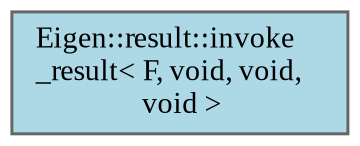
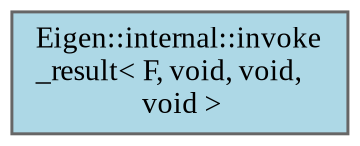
(180, 73) -> (180, 73)
